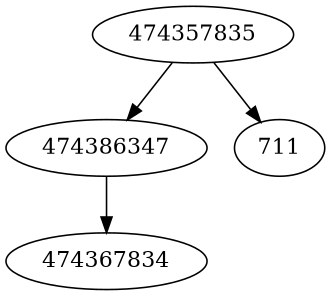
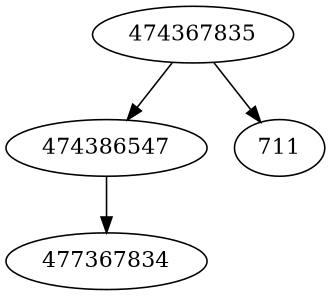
(193, 35) -> (193, 35)
(107, 148) -> (107, 148)
(107, 261) -> (107, 261)
